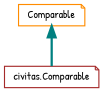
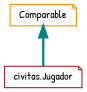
(52, 77) -> (43, 77)
